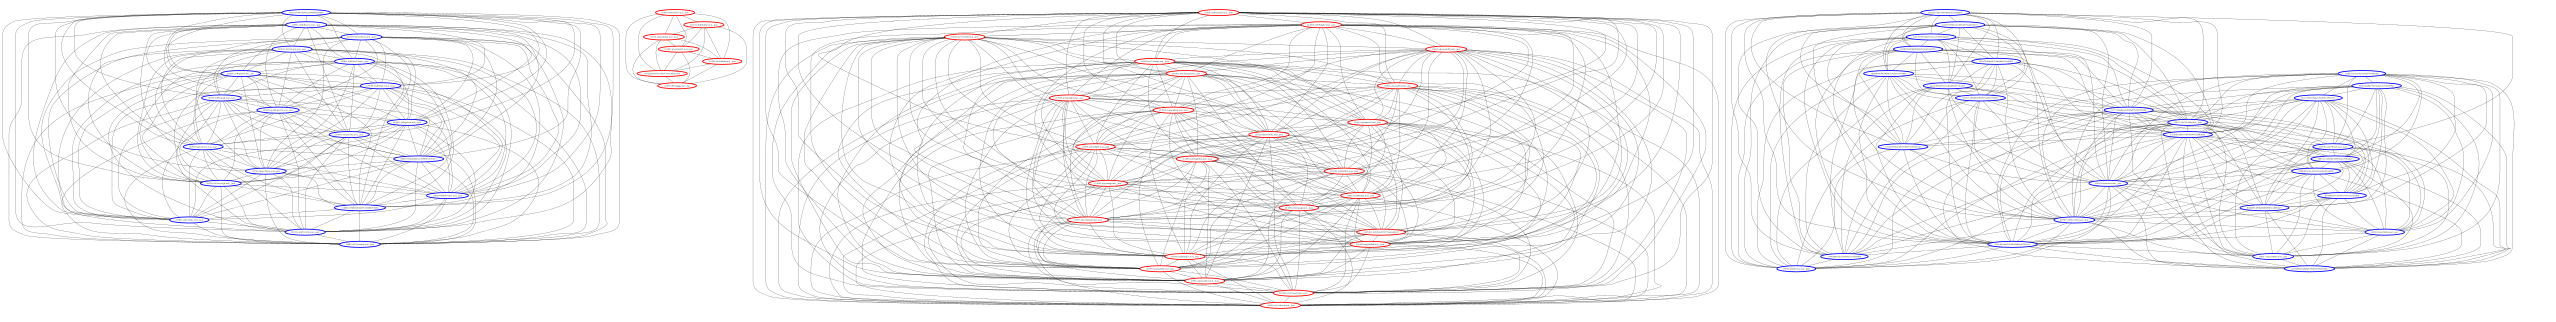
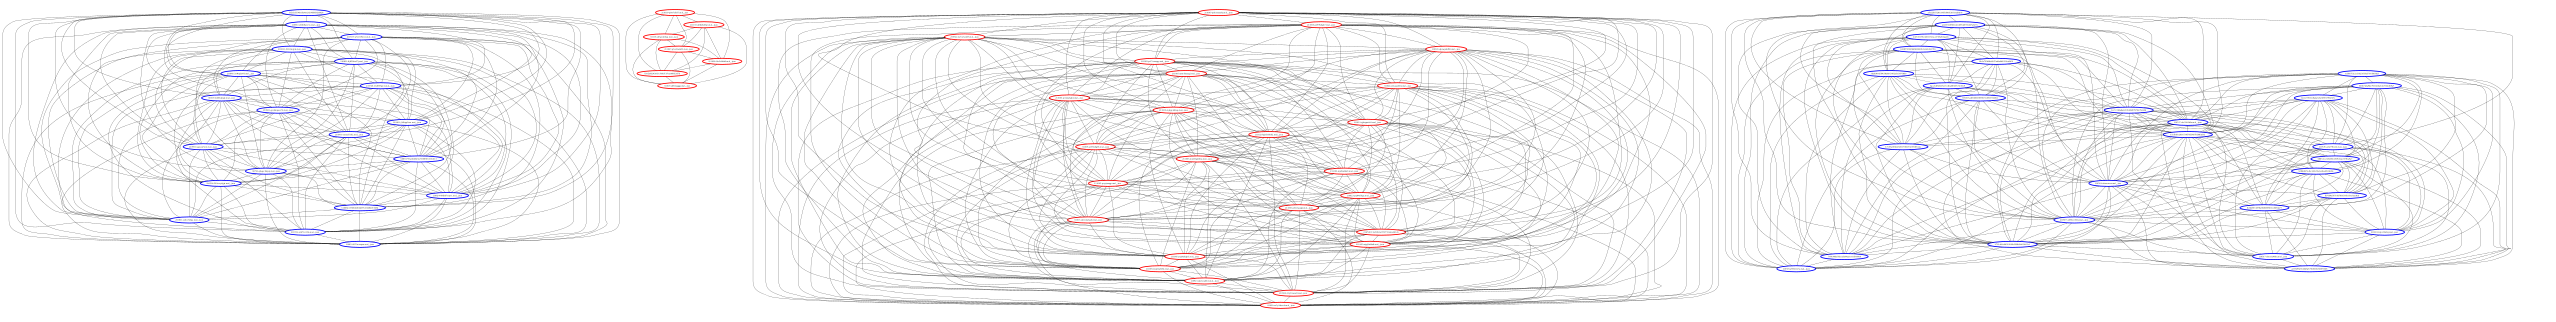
(1529, 77) -> none
